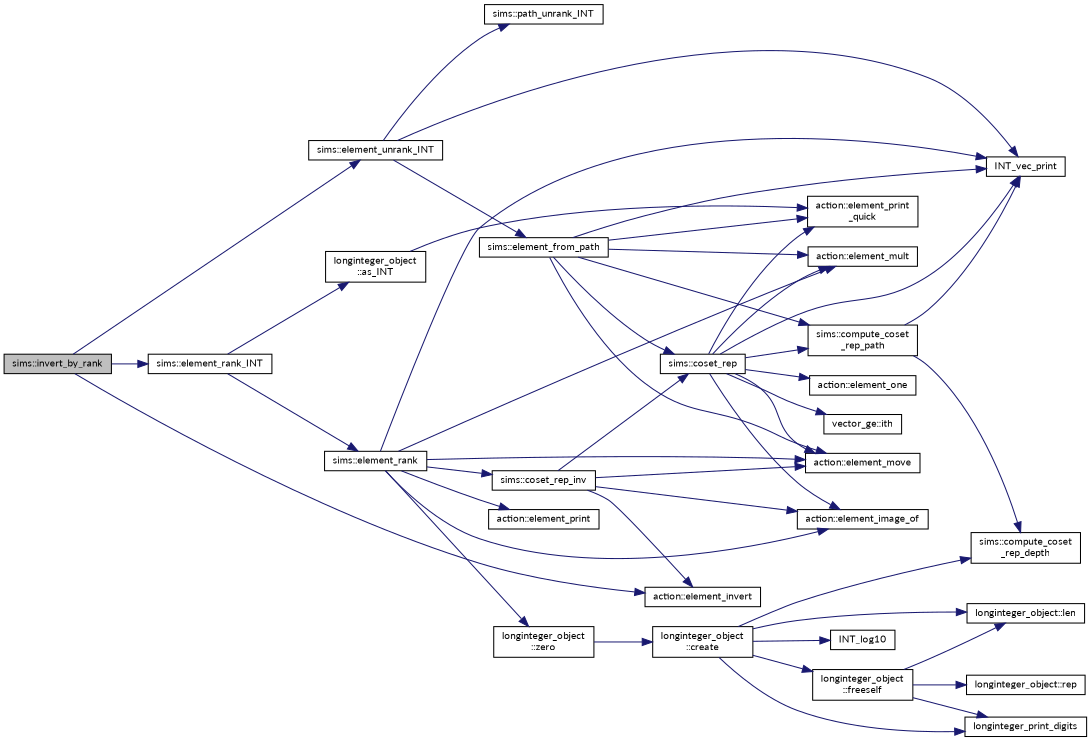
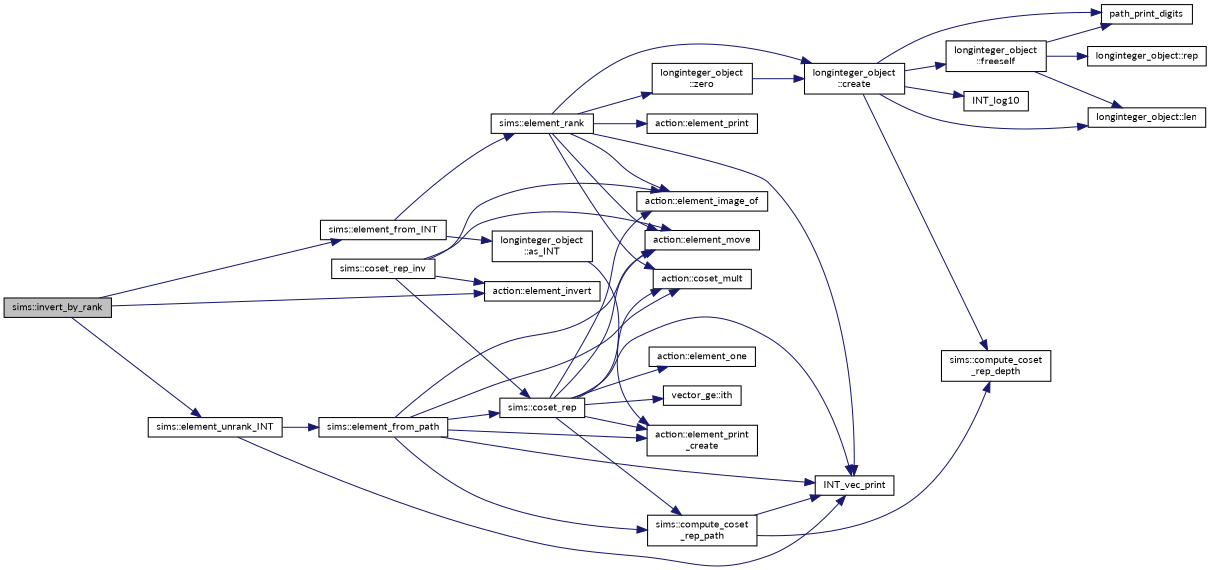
(544, 14) -> none
(863, 212) -> (702, 441)
(863, 257) -> (702, 279)
(210, 364) -> (383, 230)
(454, 470) -> (667, 46)
(1026, 727) -> (1147, 14)
